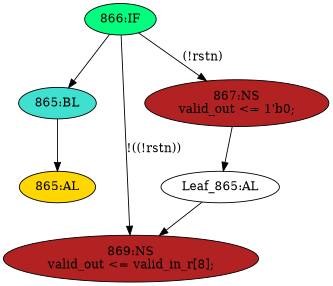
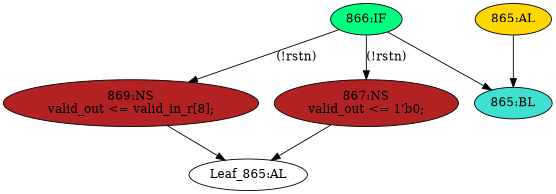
(57, 141) -> (513, 57)
(154, 149) -> (296, 57)
(184, 216) -> (192, 141)
